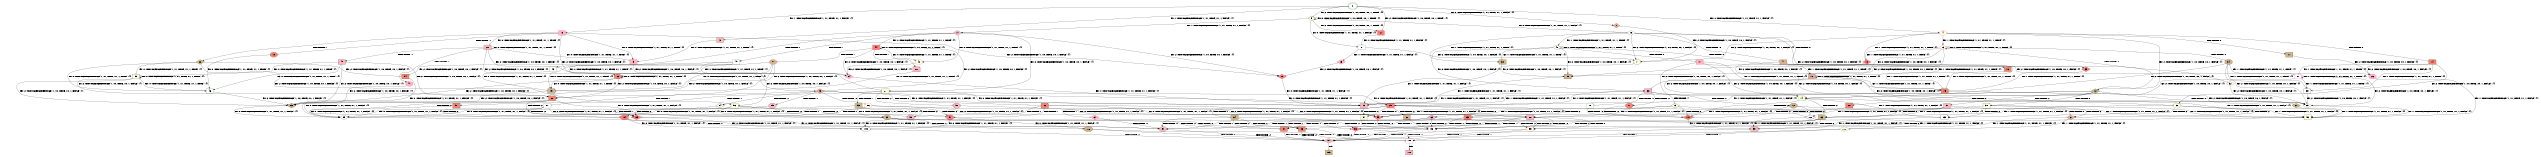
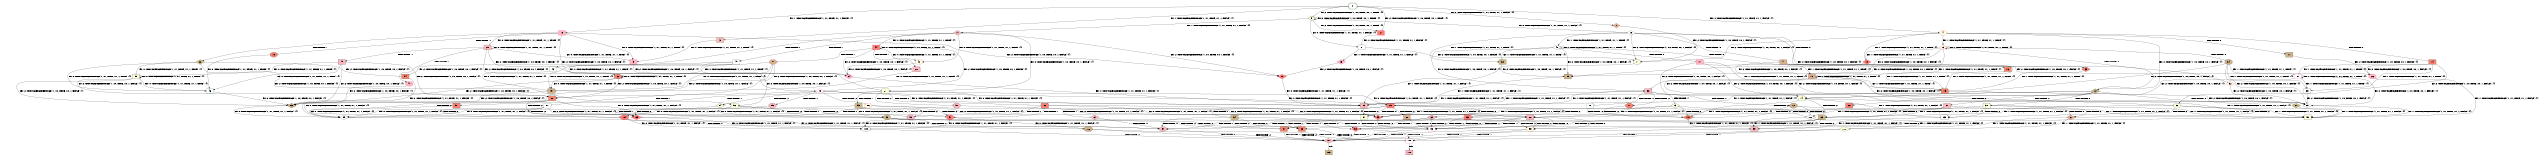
(820, 91) -> (820, 91)
(1095, 117) -> (1095, 117)
